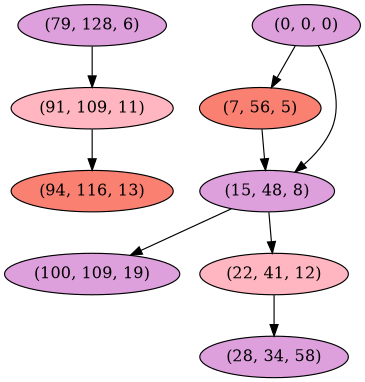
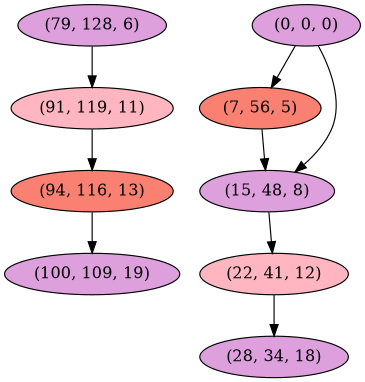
(92, 108) -> (92, 108)
(186, 230) -> (92, 227)
(274, 357) -> (274, 357)
